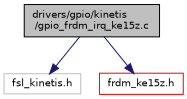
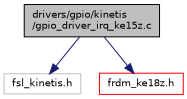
(92, 21) -> (92, 21)
(141, 84) -> (141, 84)
